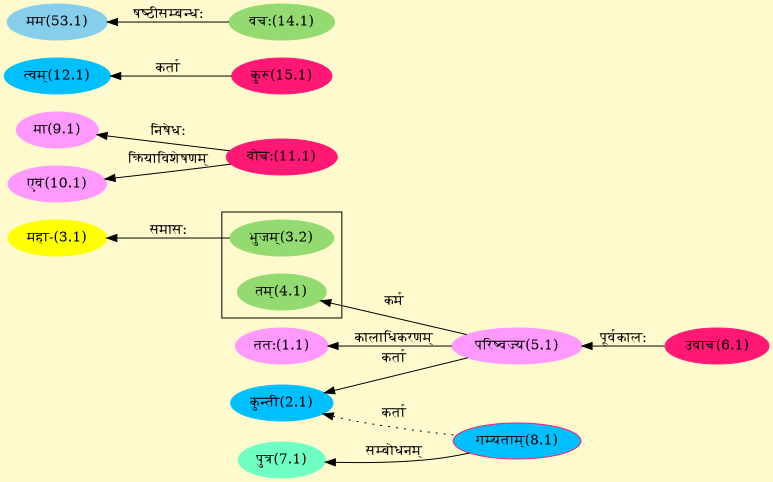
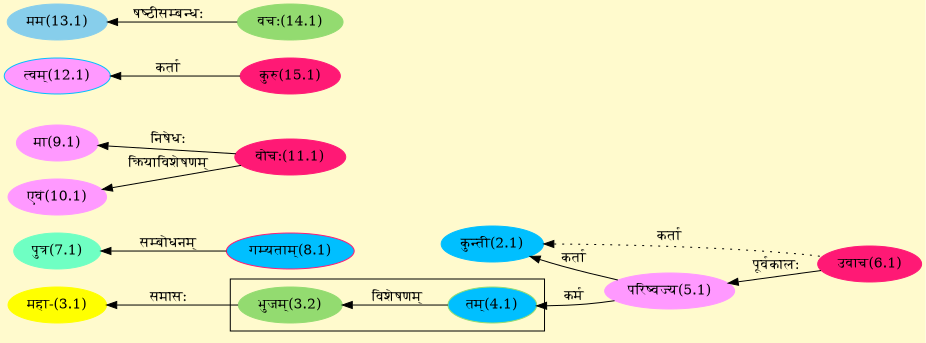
(57, 22) -> (57, 22)
(57, 76) -> (57, 76)
(282, 292) -> (492, 305)
none -> (400, 305)
(282, 346) -> none
(395, 427) -> (688, 247)
